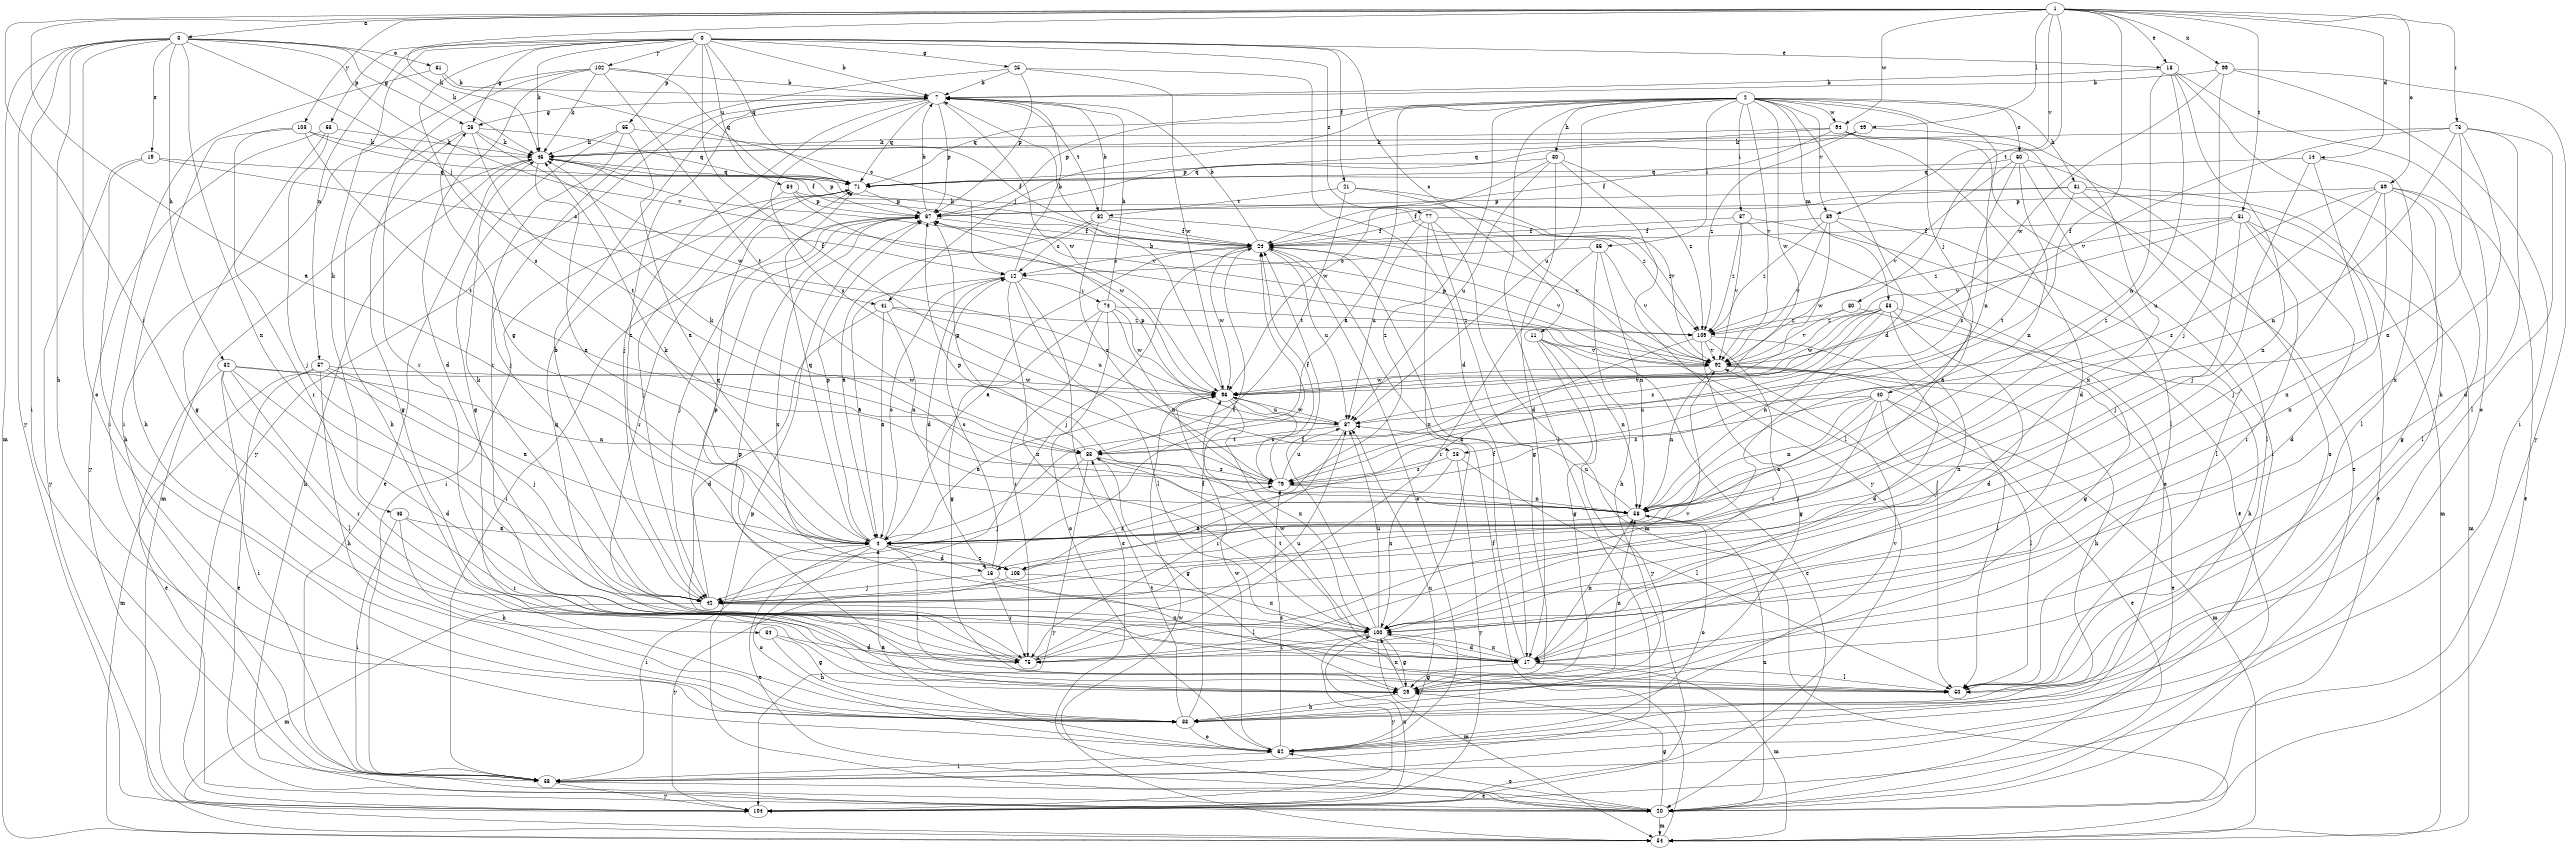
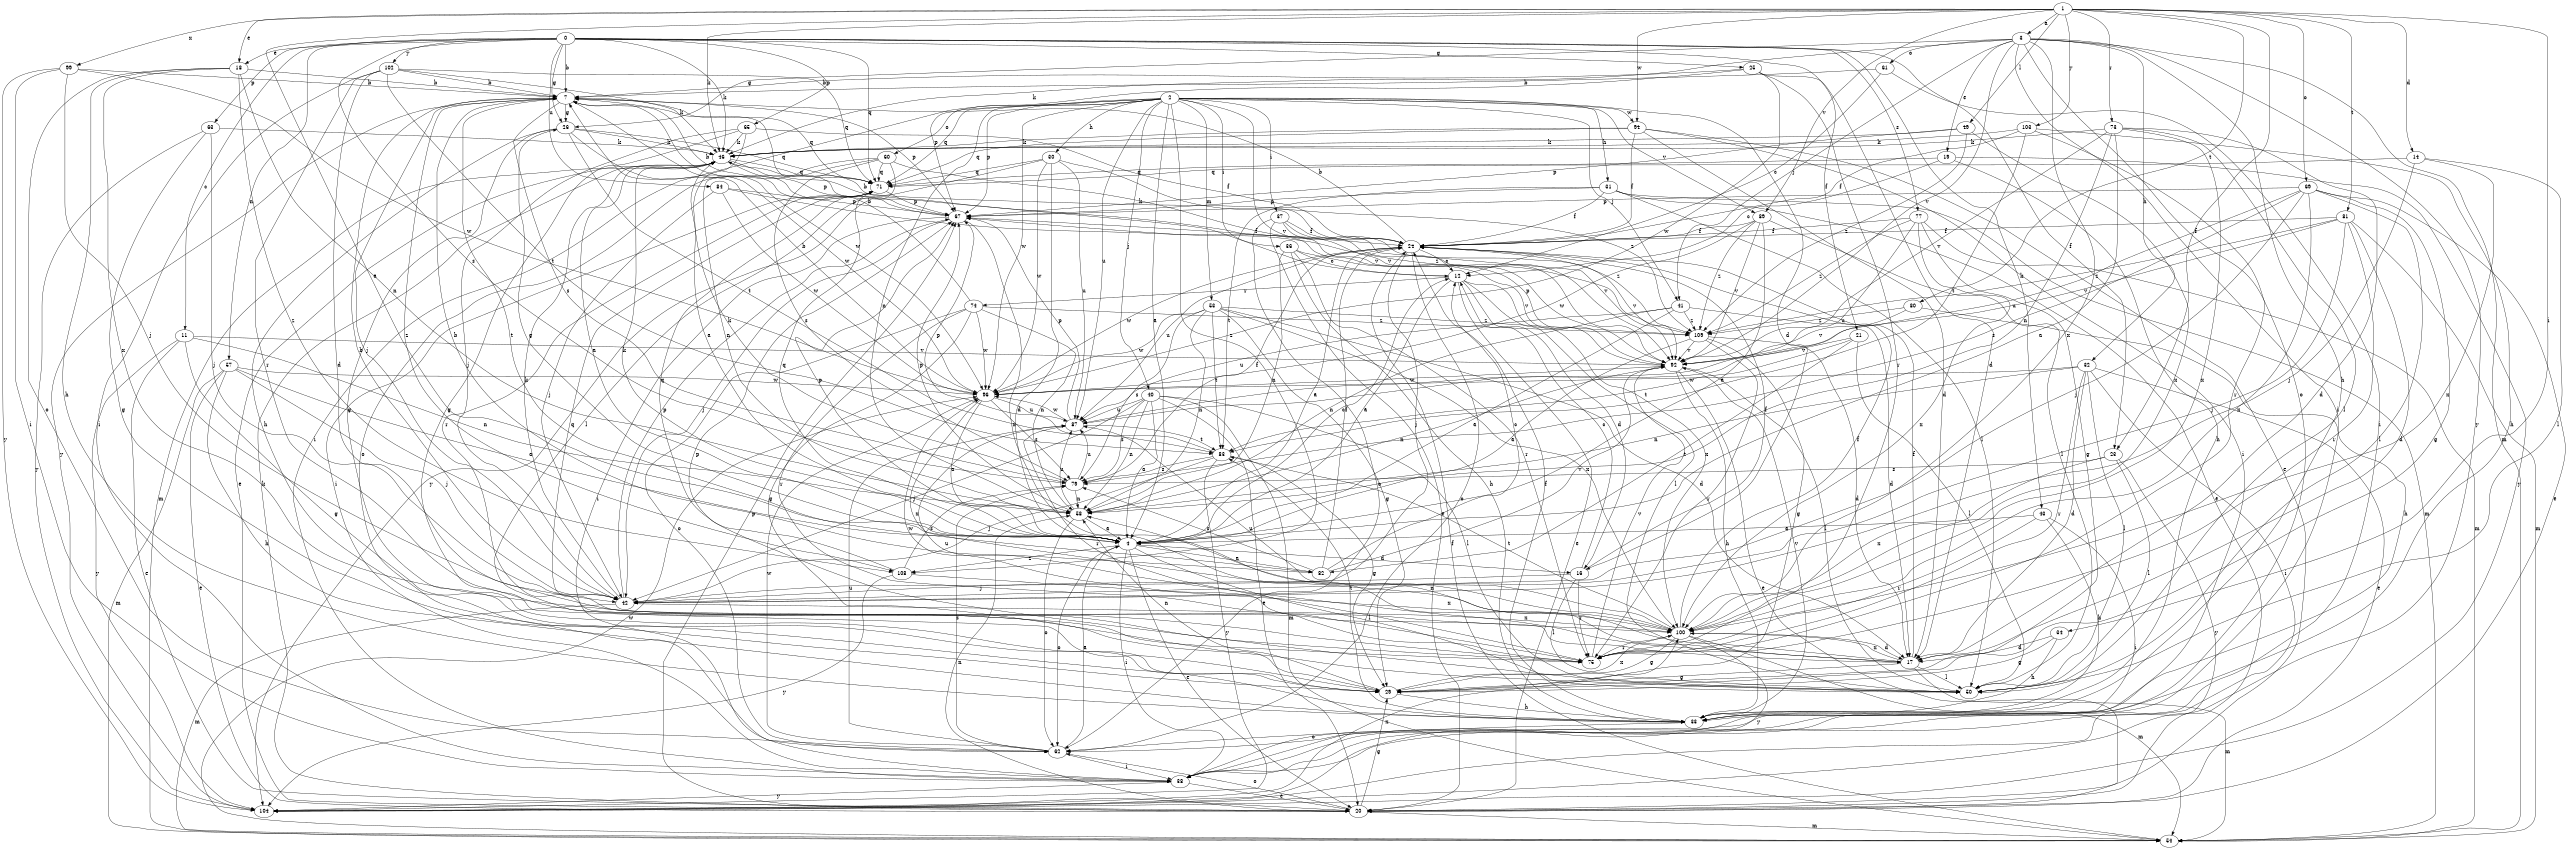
(861, 296) -> (1218, 558)
